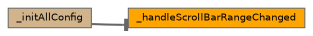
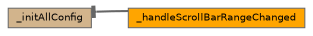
(107, 25) -> (113, 11)
